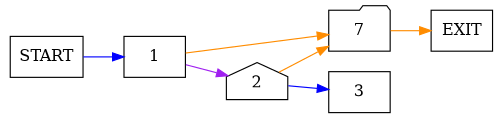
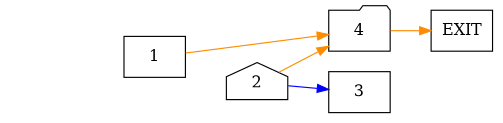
(359, 31) -> (359, 31)
(47, 57) -> none
(201, 69) -> none
